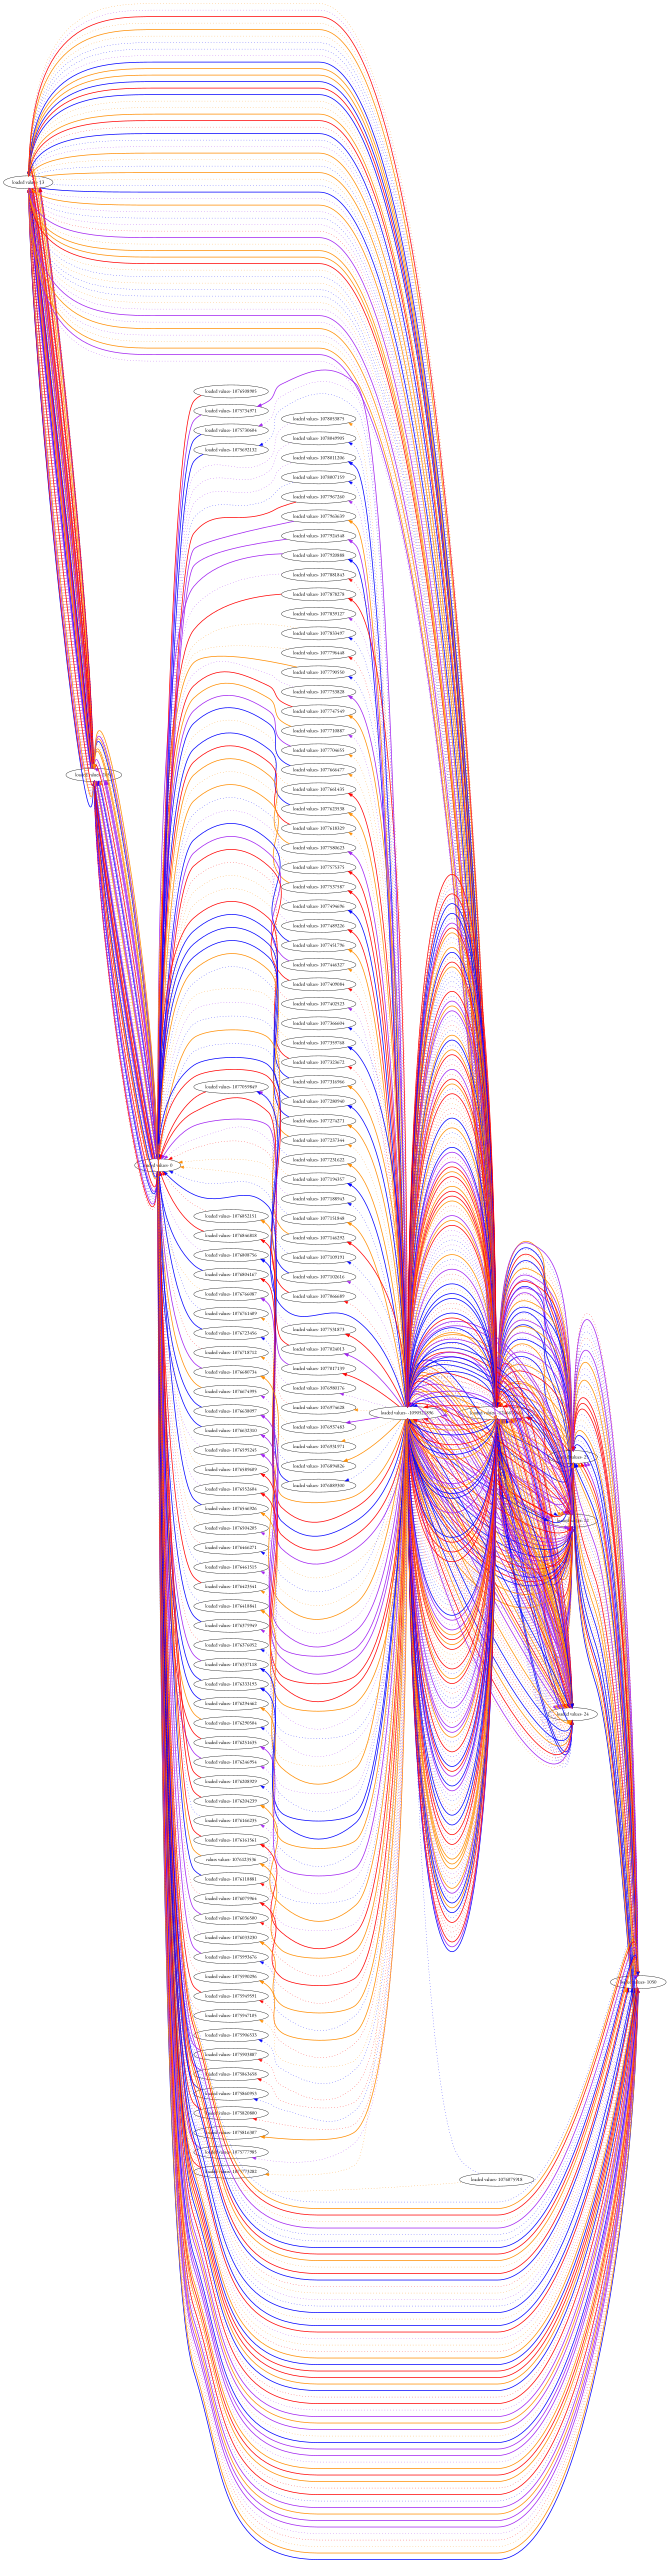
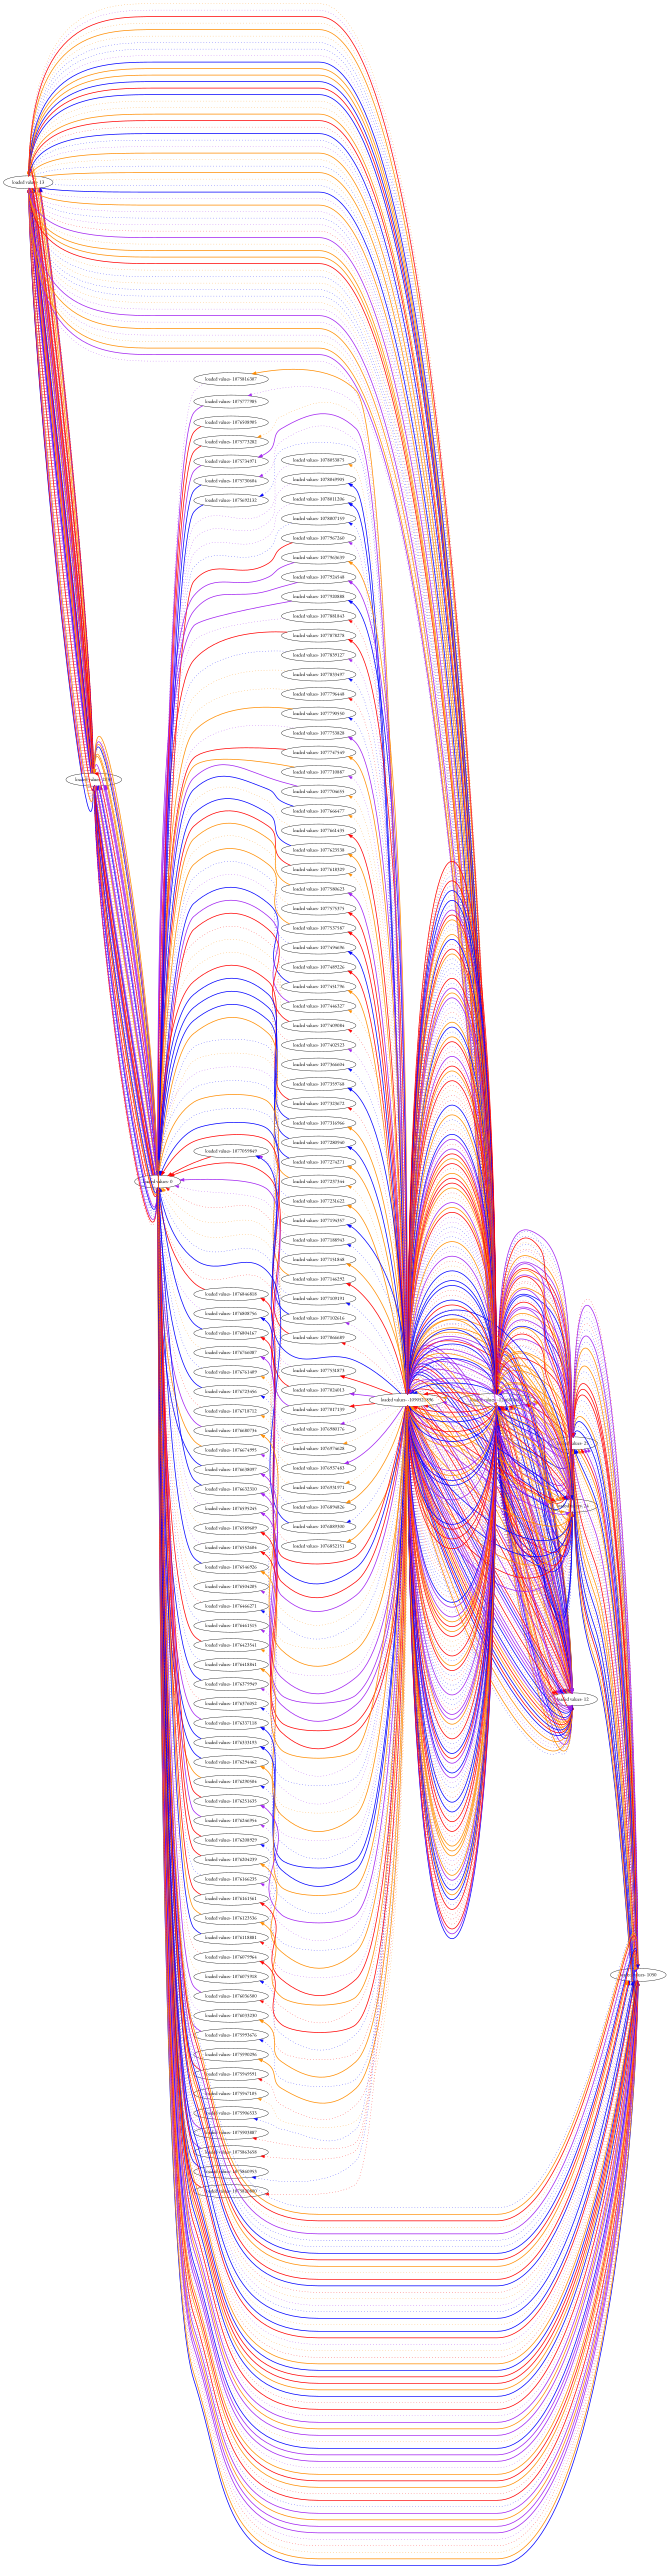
none -> (180, 724)
(393, 923) -> (393, 938)
(420, 1824) -> (396, 1793)
(231, 1860) -> (231, 1918)
